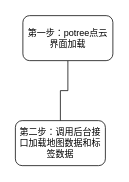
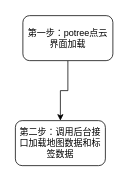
(60, 116) -> (60, 114)
